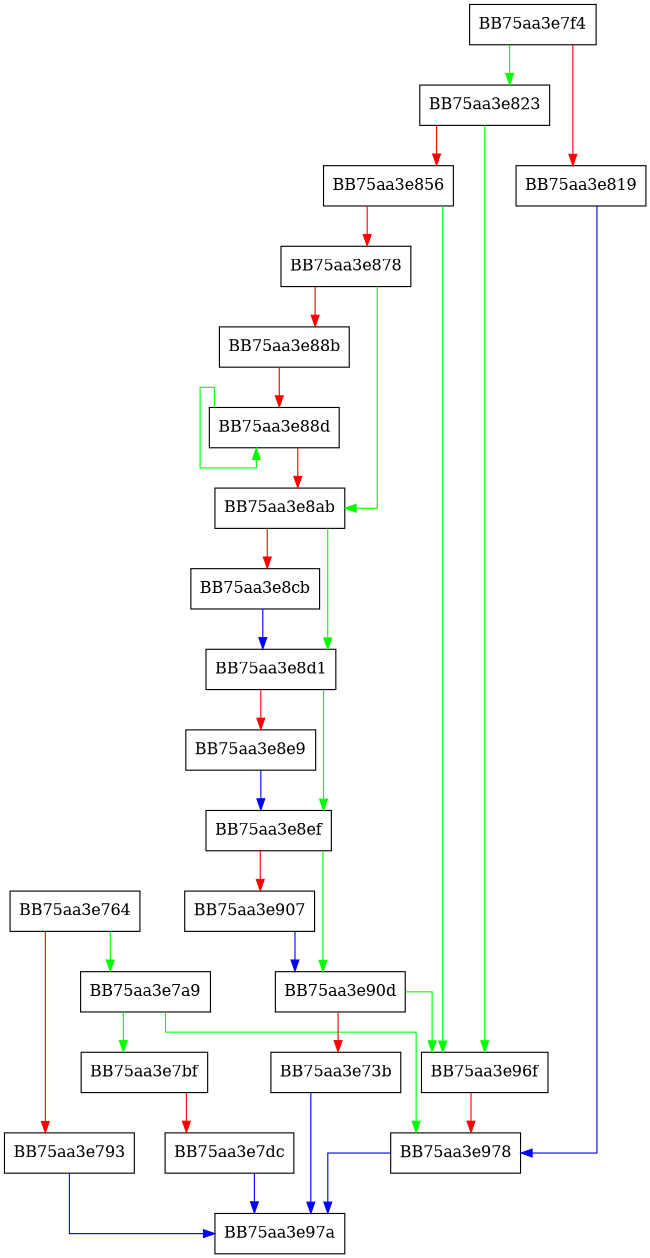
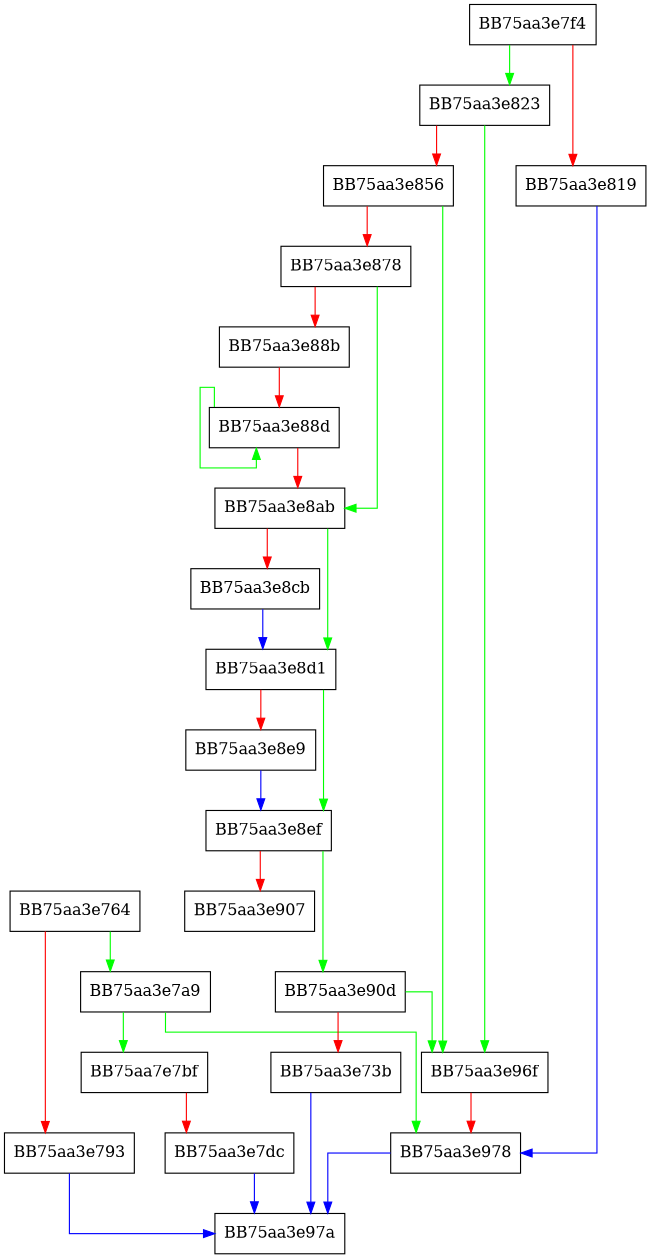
(295, 946) -> none
(144, 1072) -> (144, 1072)
